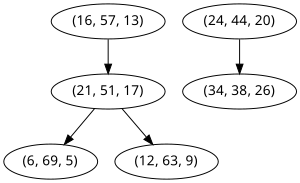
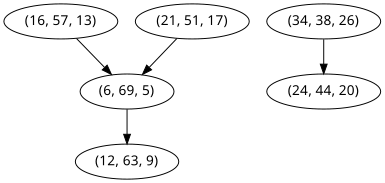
(108, 52) -> (90, 53)
(240, 52) -> (324, 52)
(134, 123) -> (127, 122)
